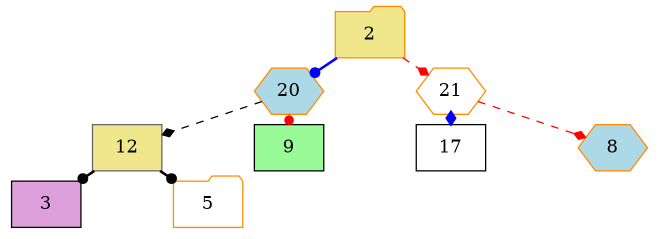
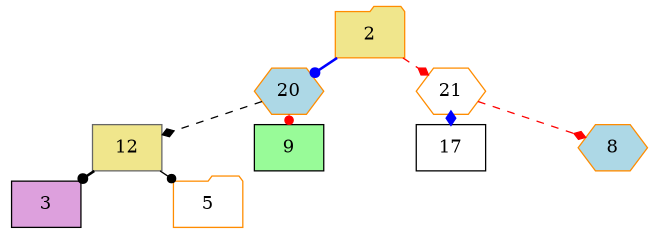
(164, 174) -> (164, 174)
